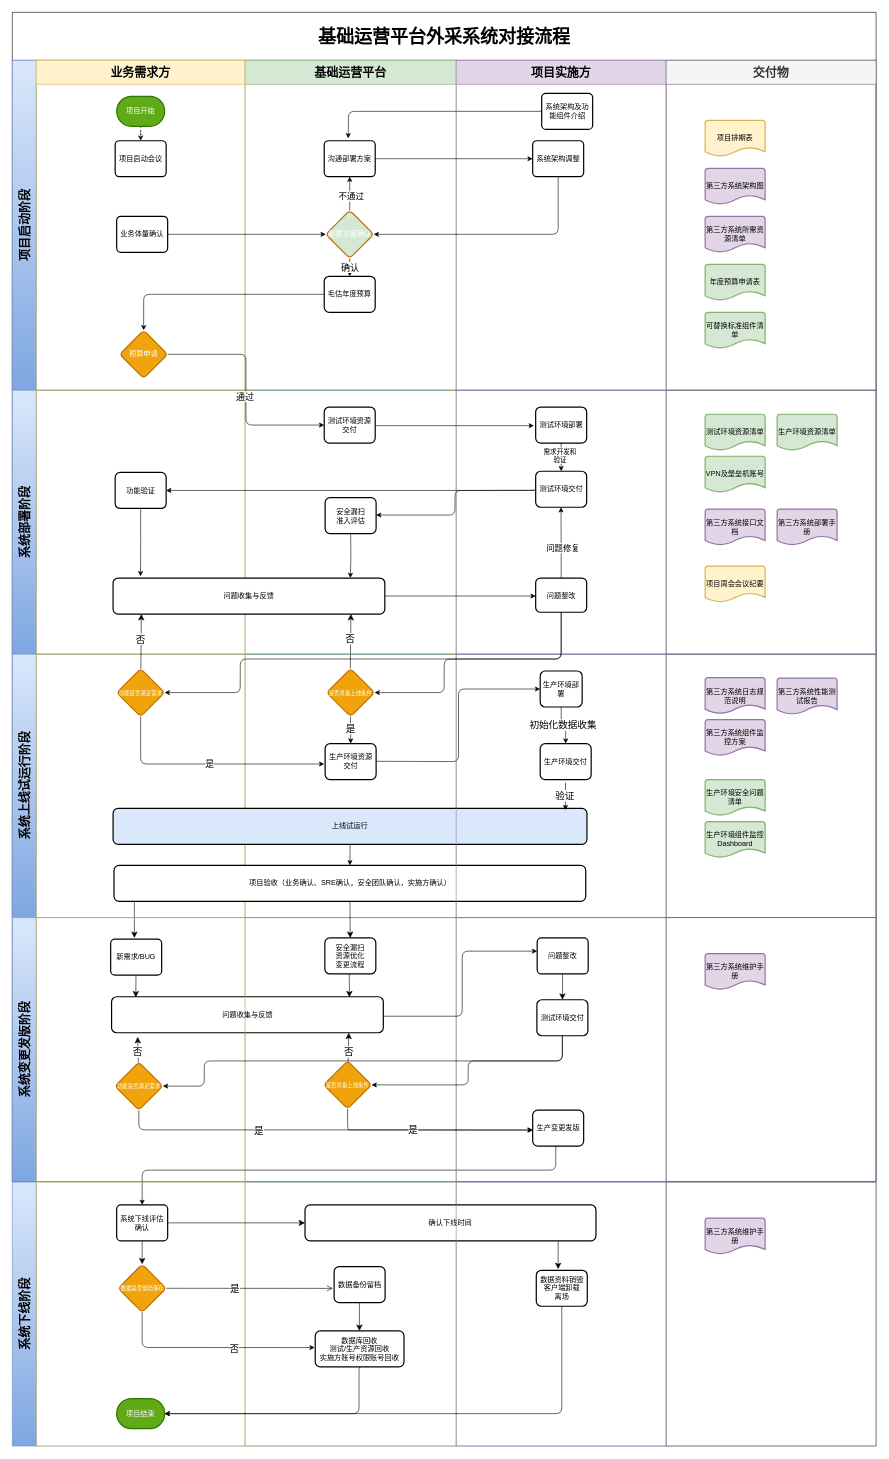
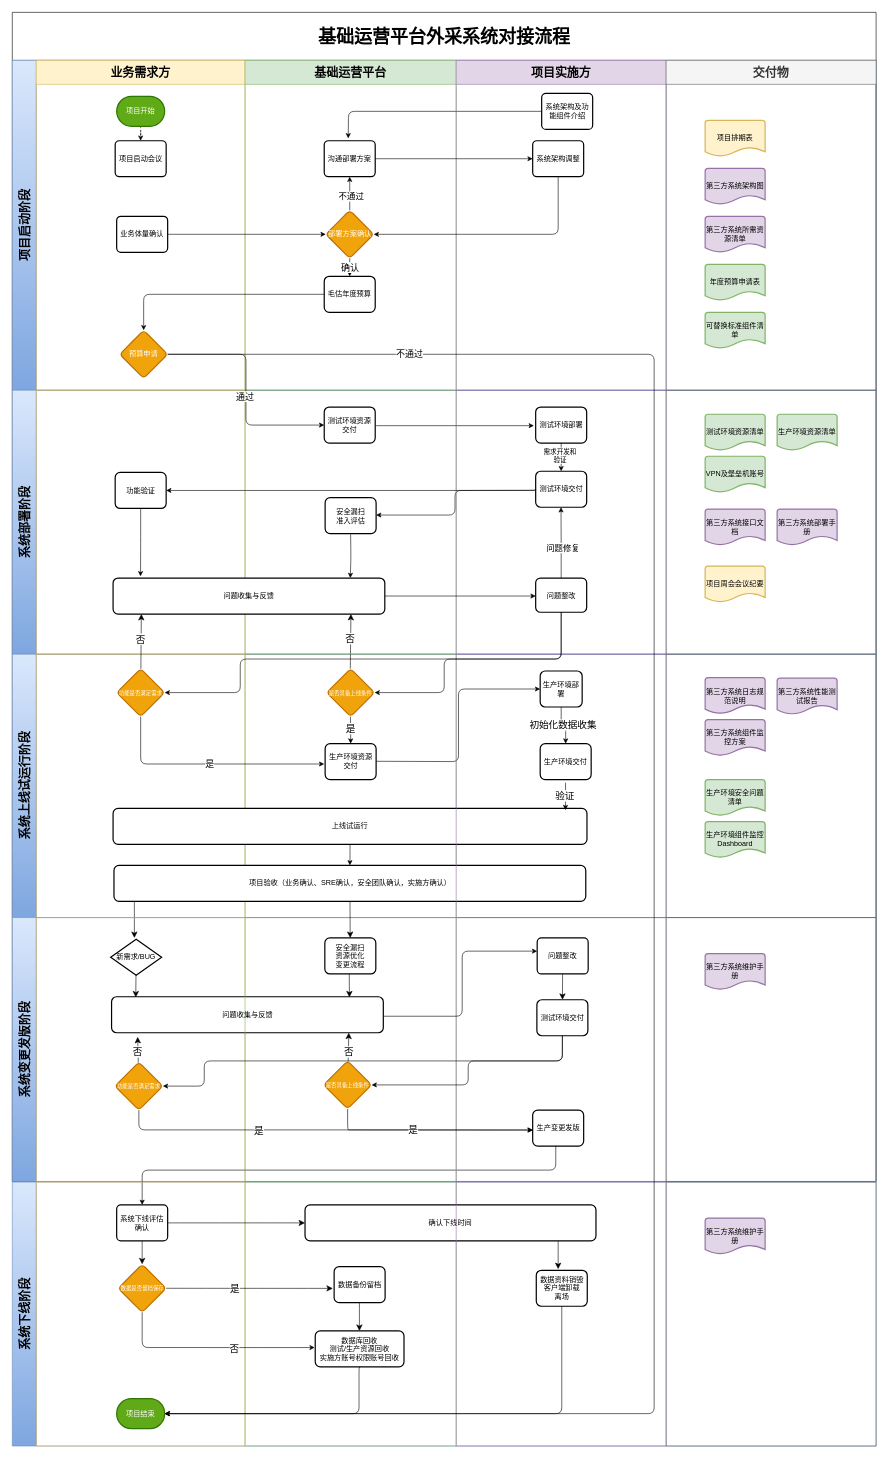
(350, 234) -> (350, 234)
none -> (452, 354)
(350, 827) -> (350, 827)
(136, 957) -> (136, 957)
(328, 1289) -> (326, 1289)
